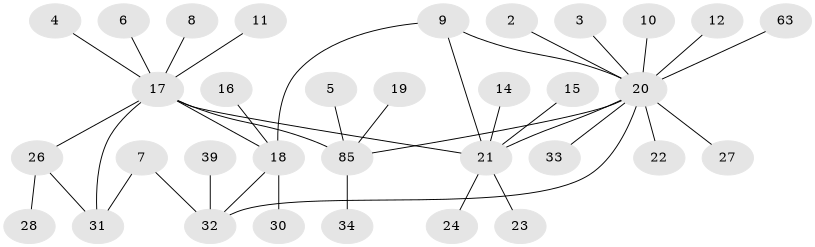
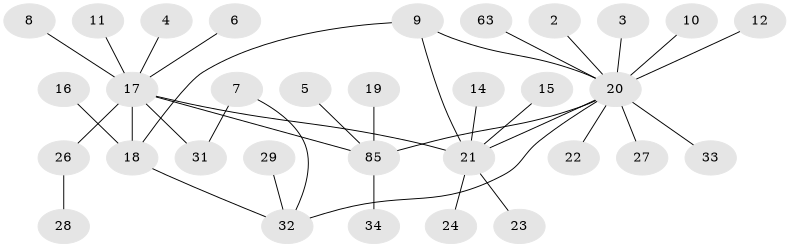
(210, 158) -> (269, 158)
(68, 192) -> none
(279, 226) -> none
